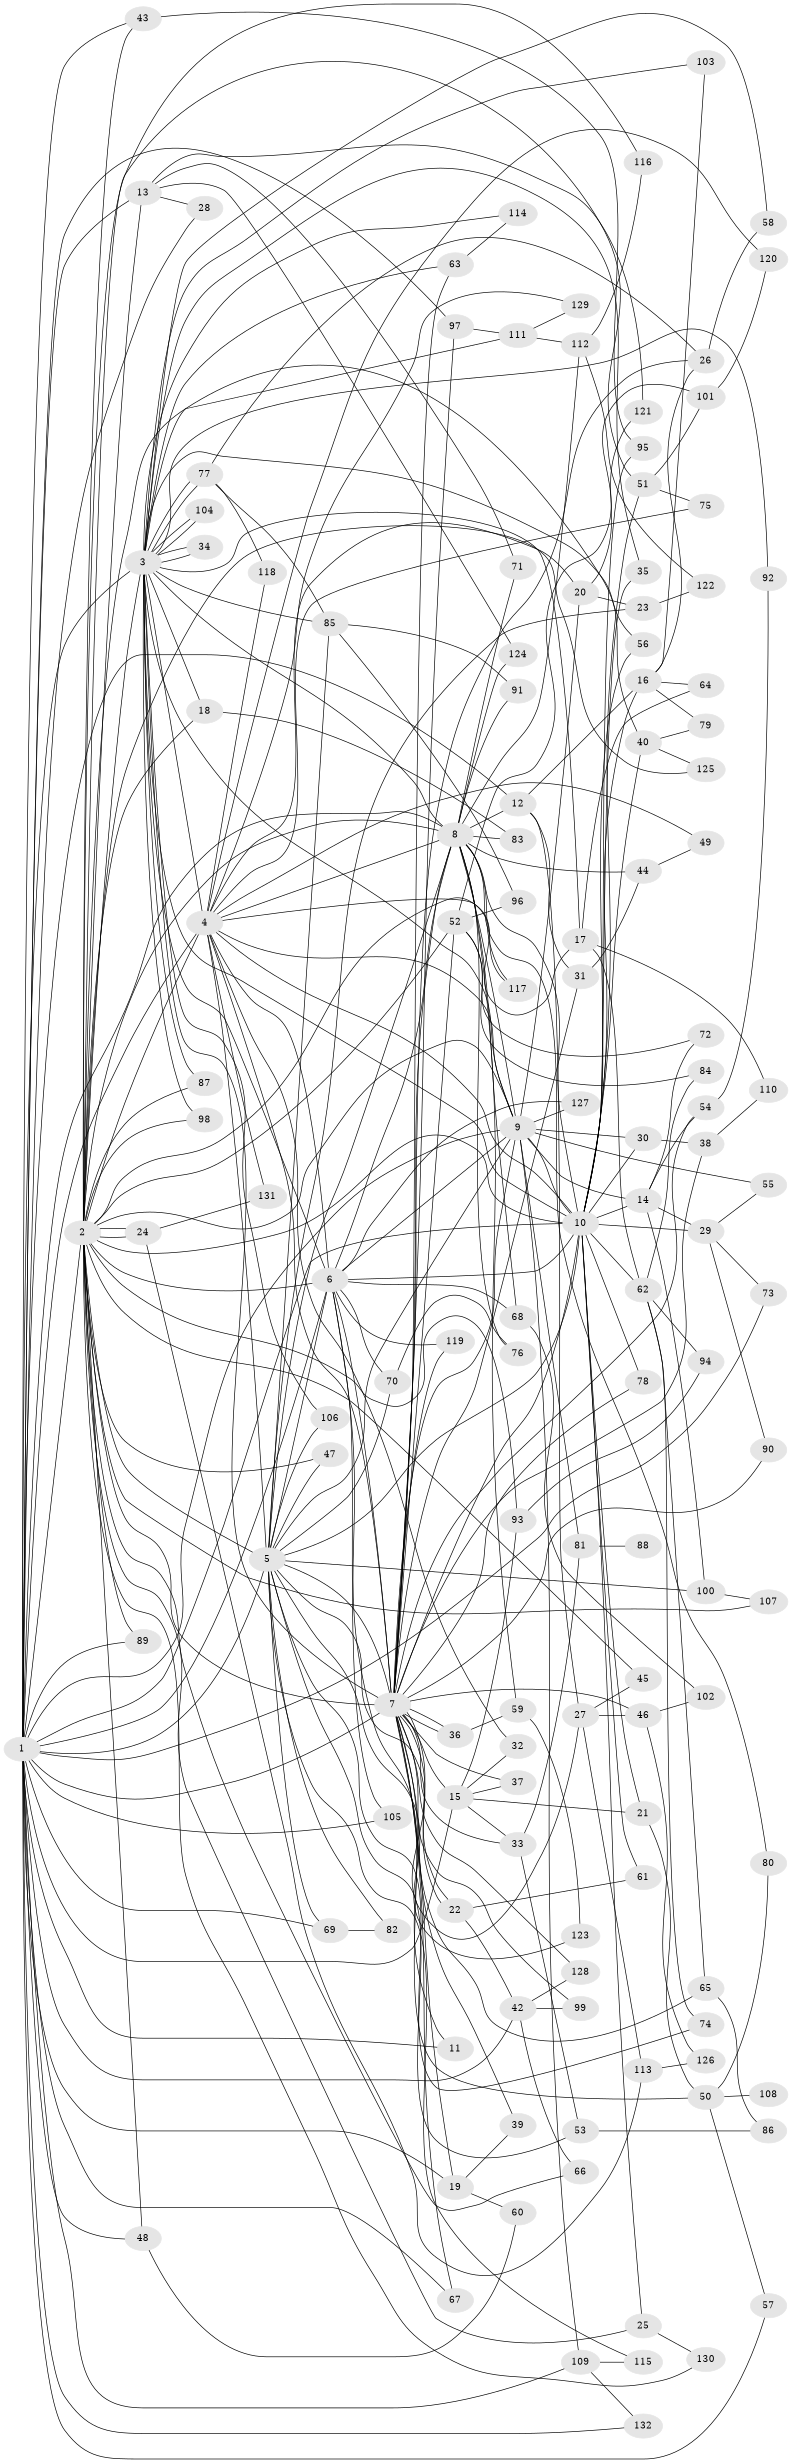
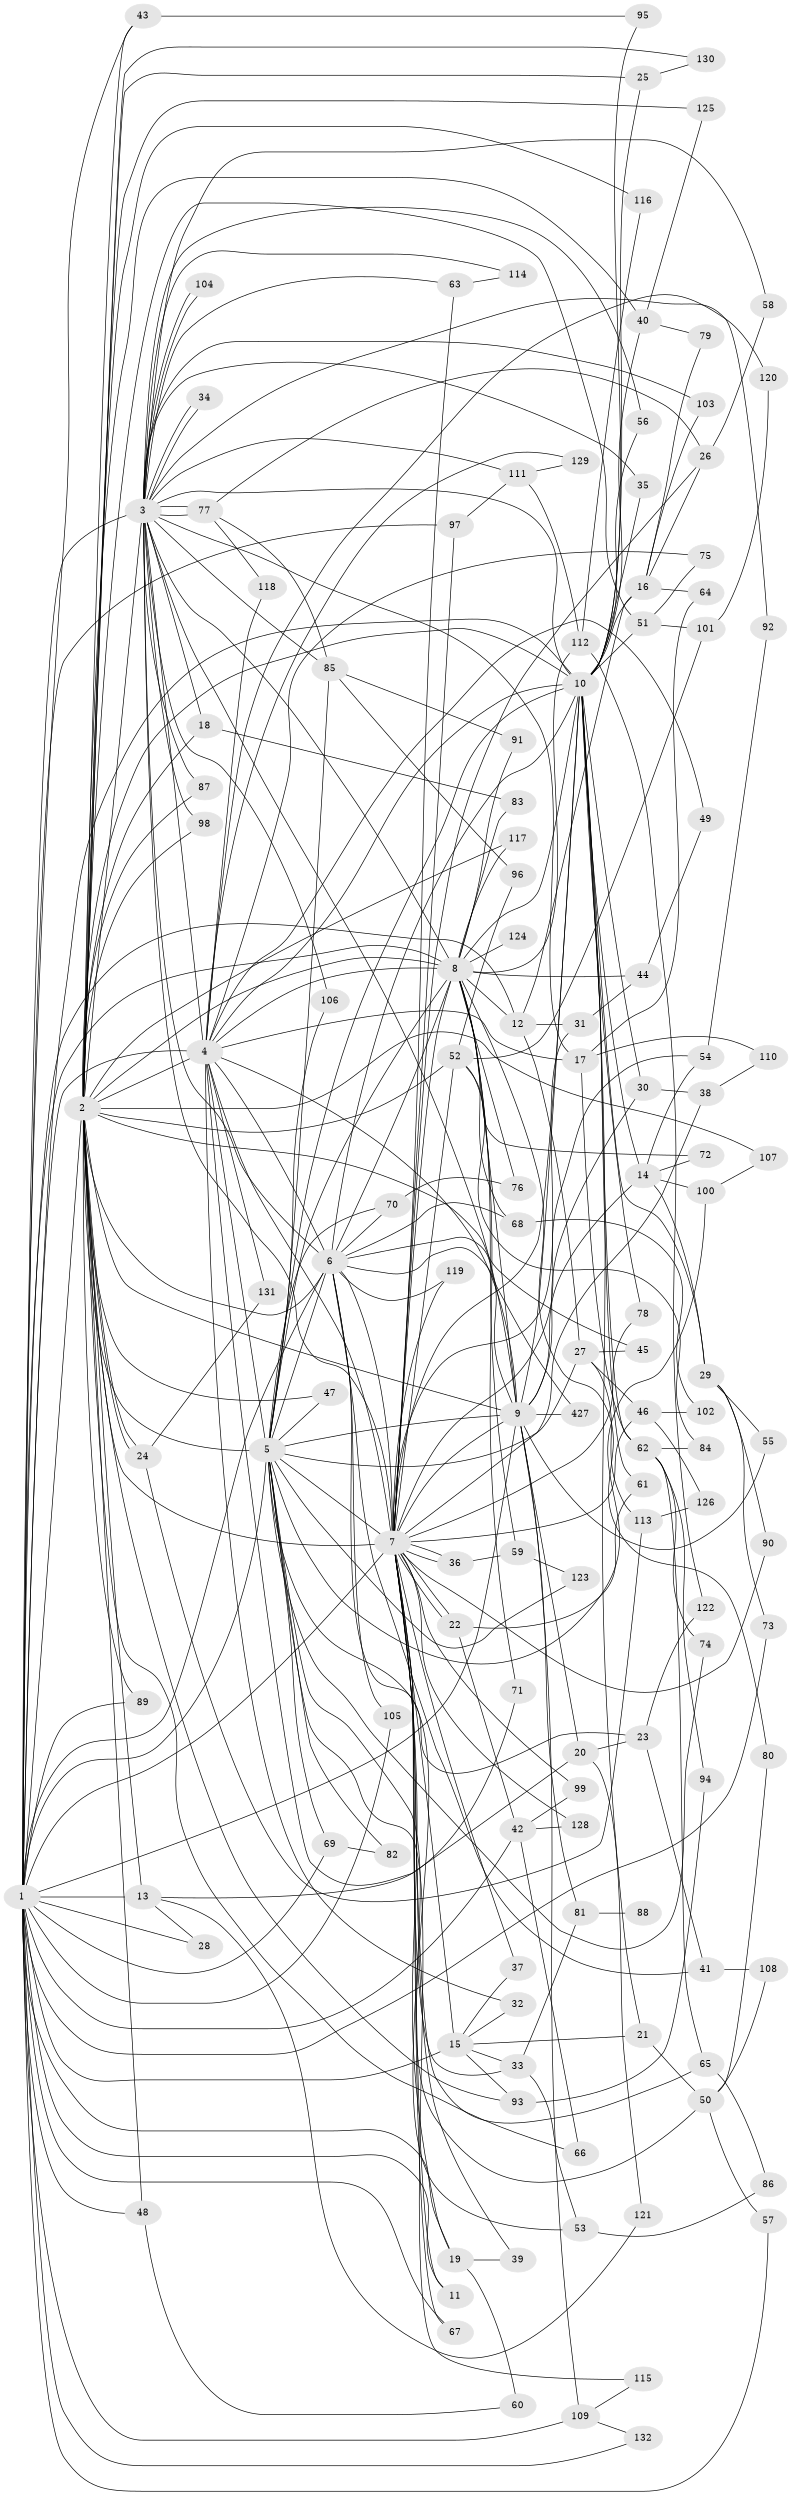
(363, 399) -> none
(581, 1104) -> (581, 1414)
none -> (706, 1970)
